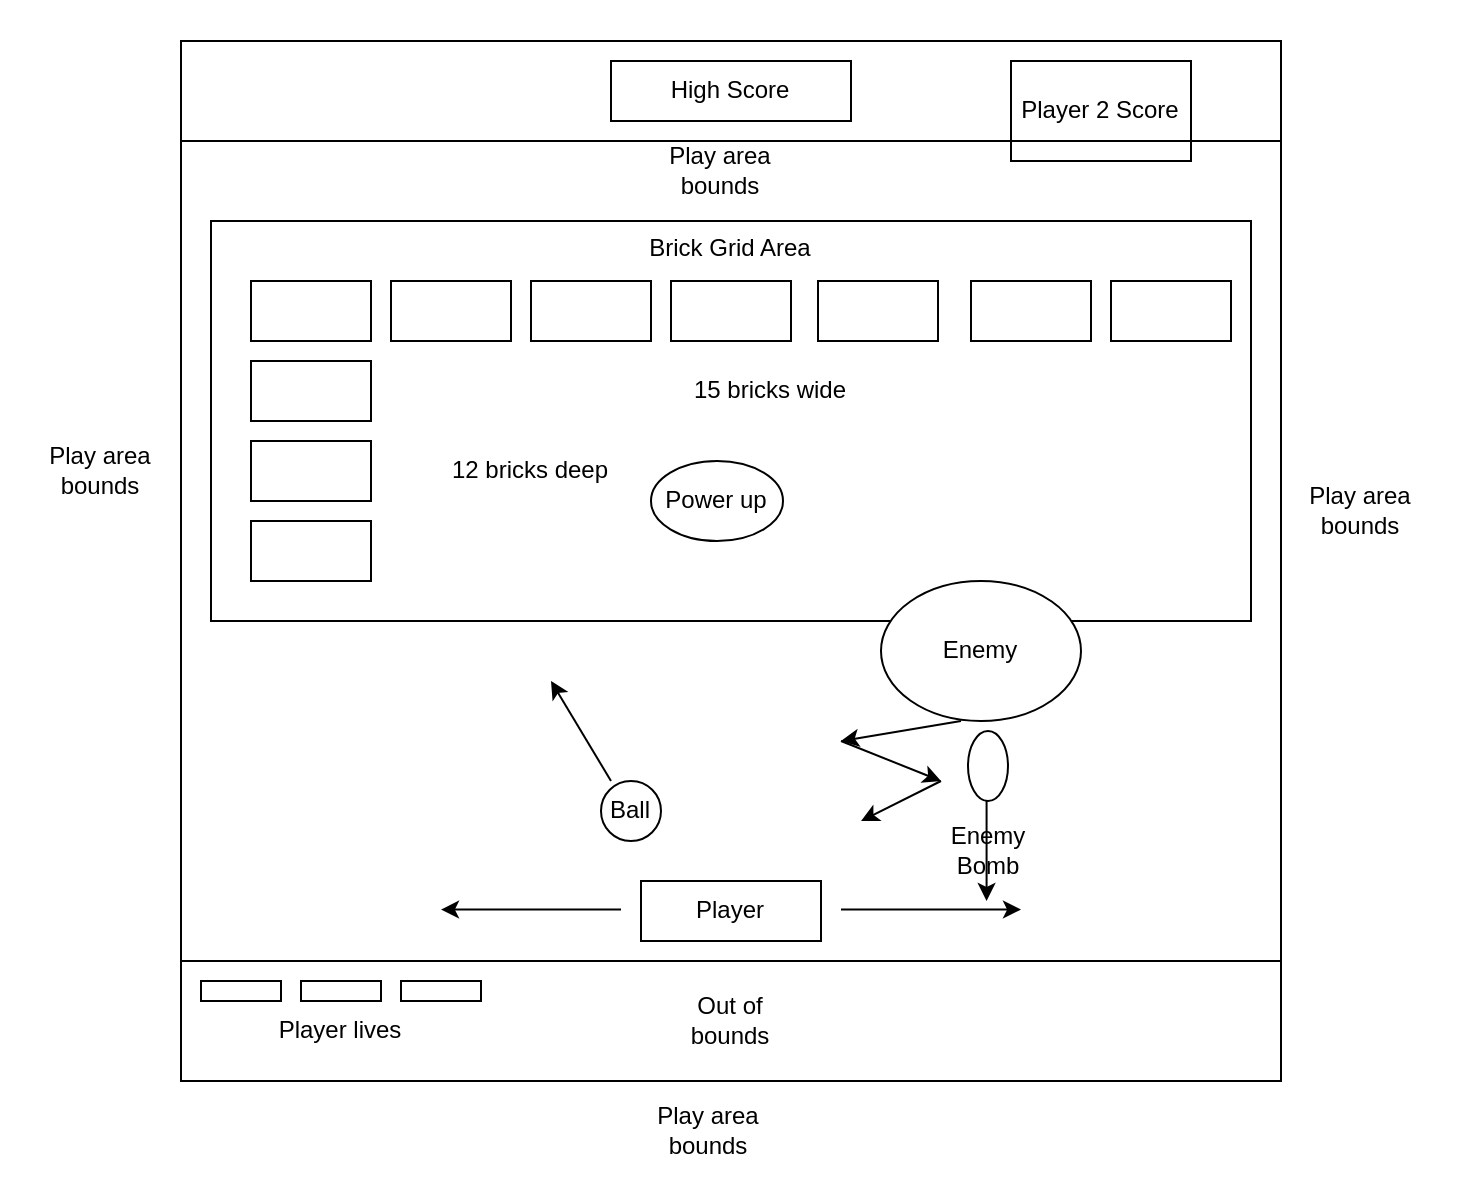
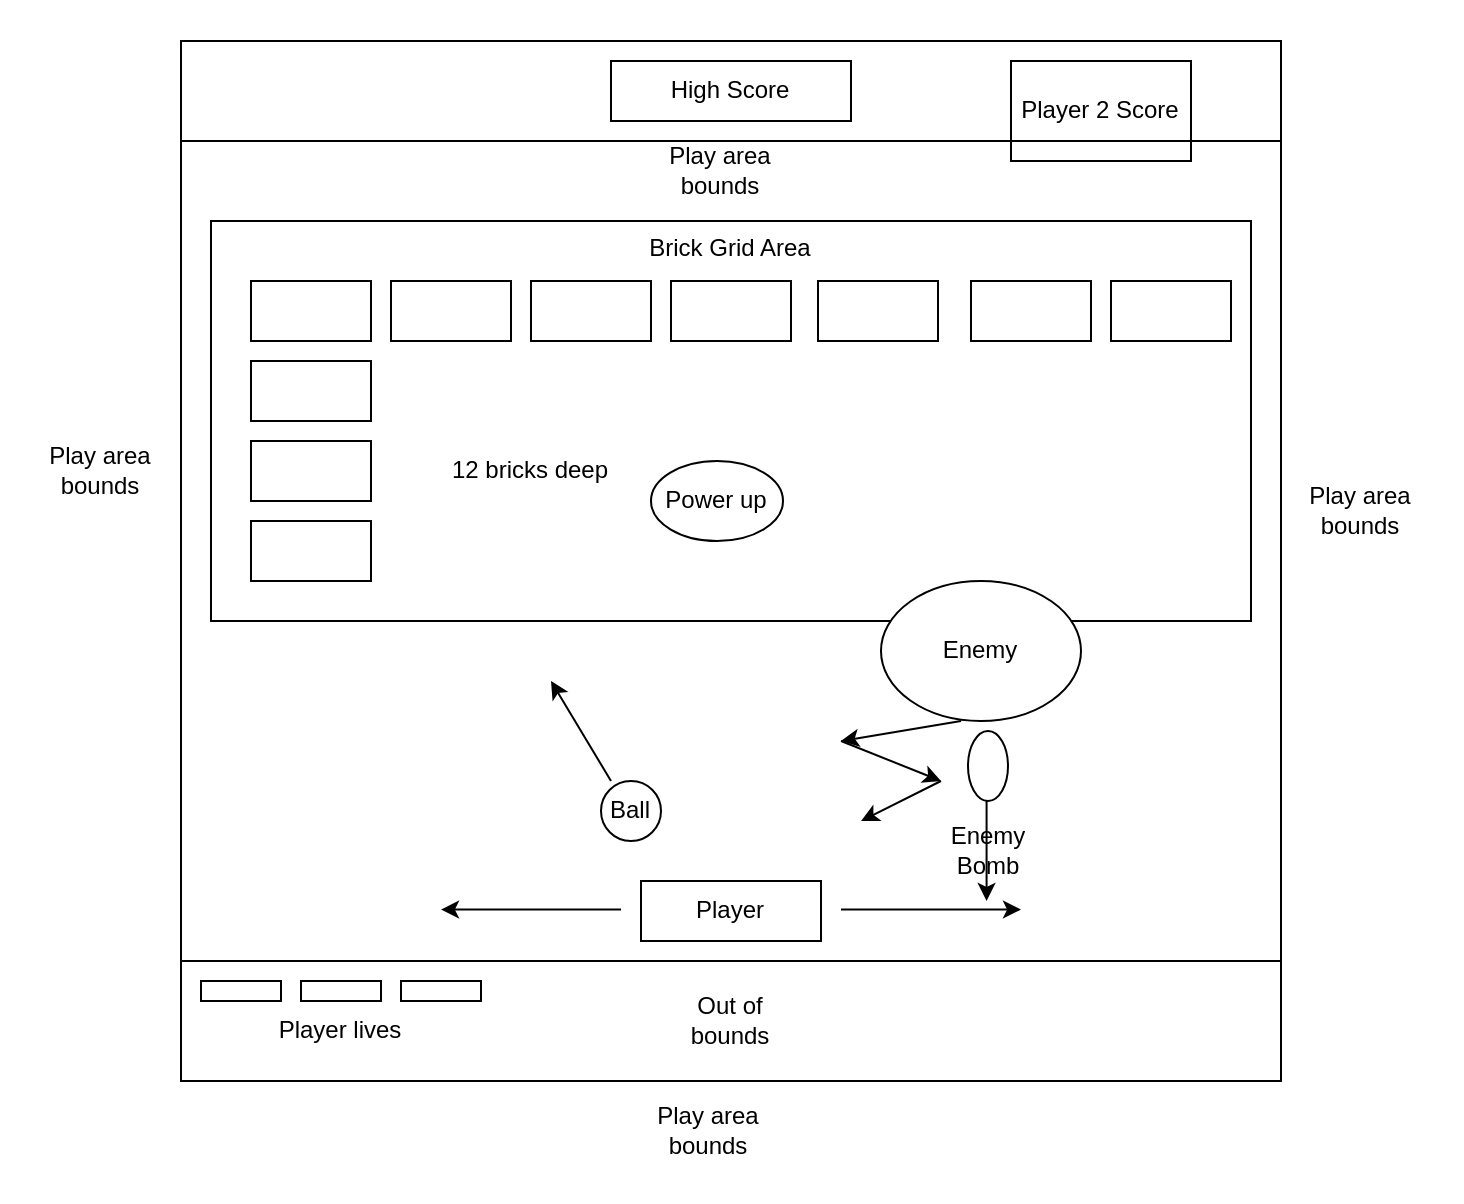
(771, 391) -> none
